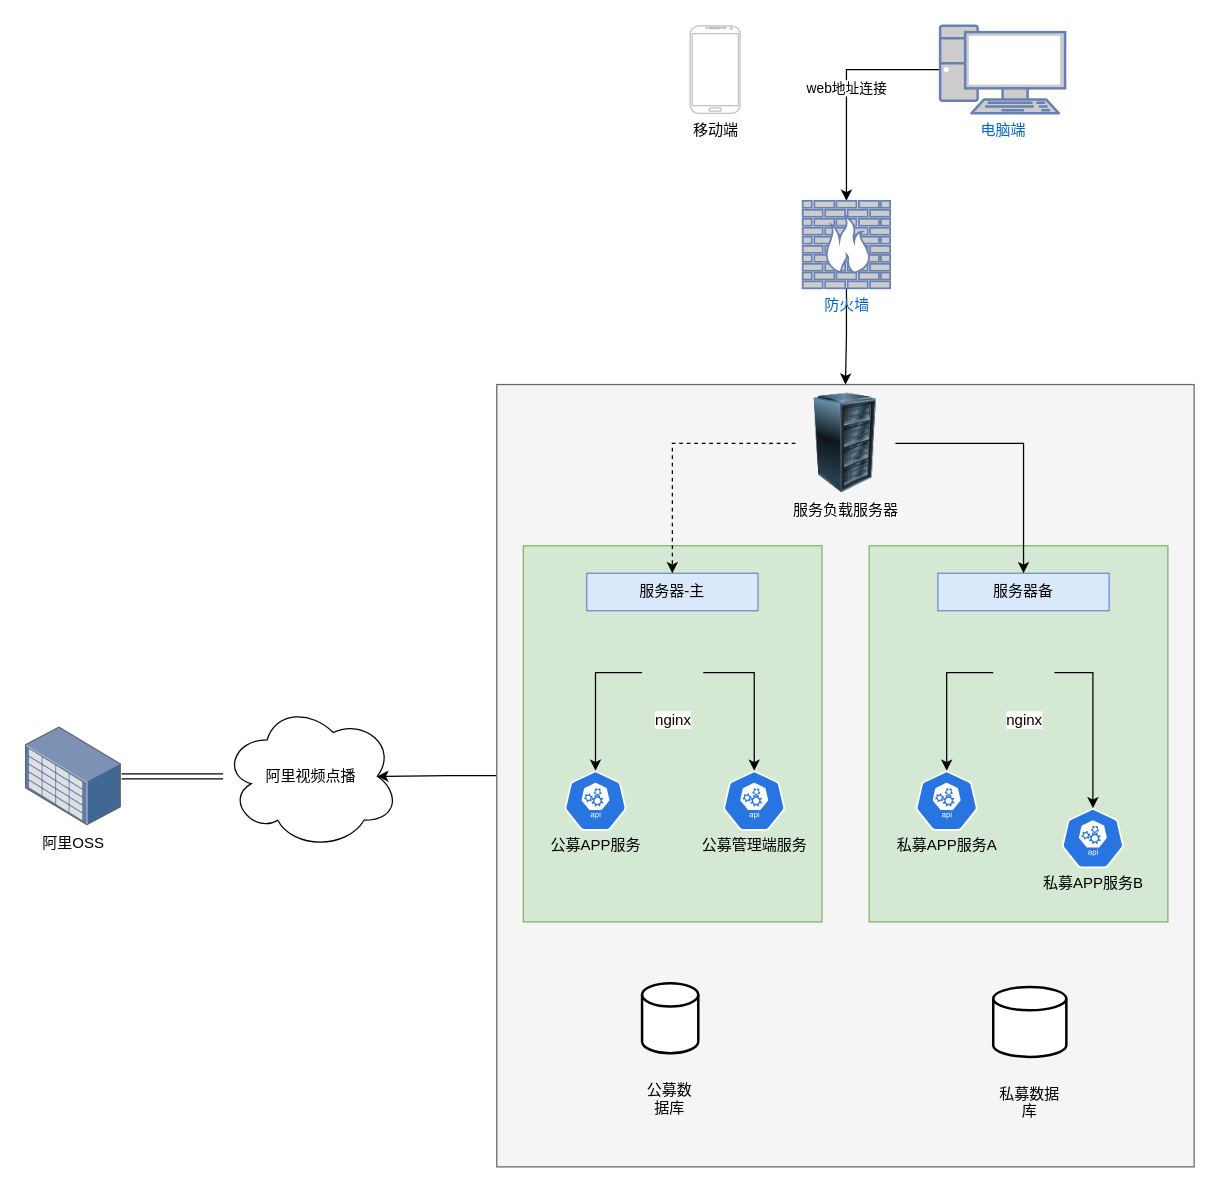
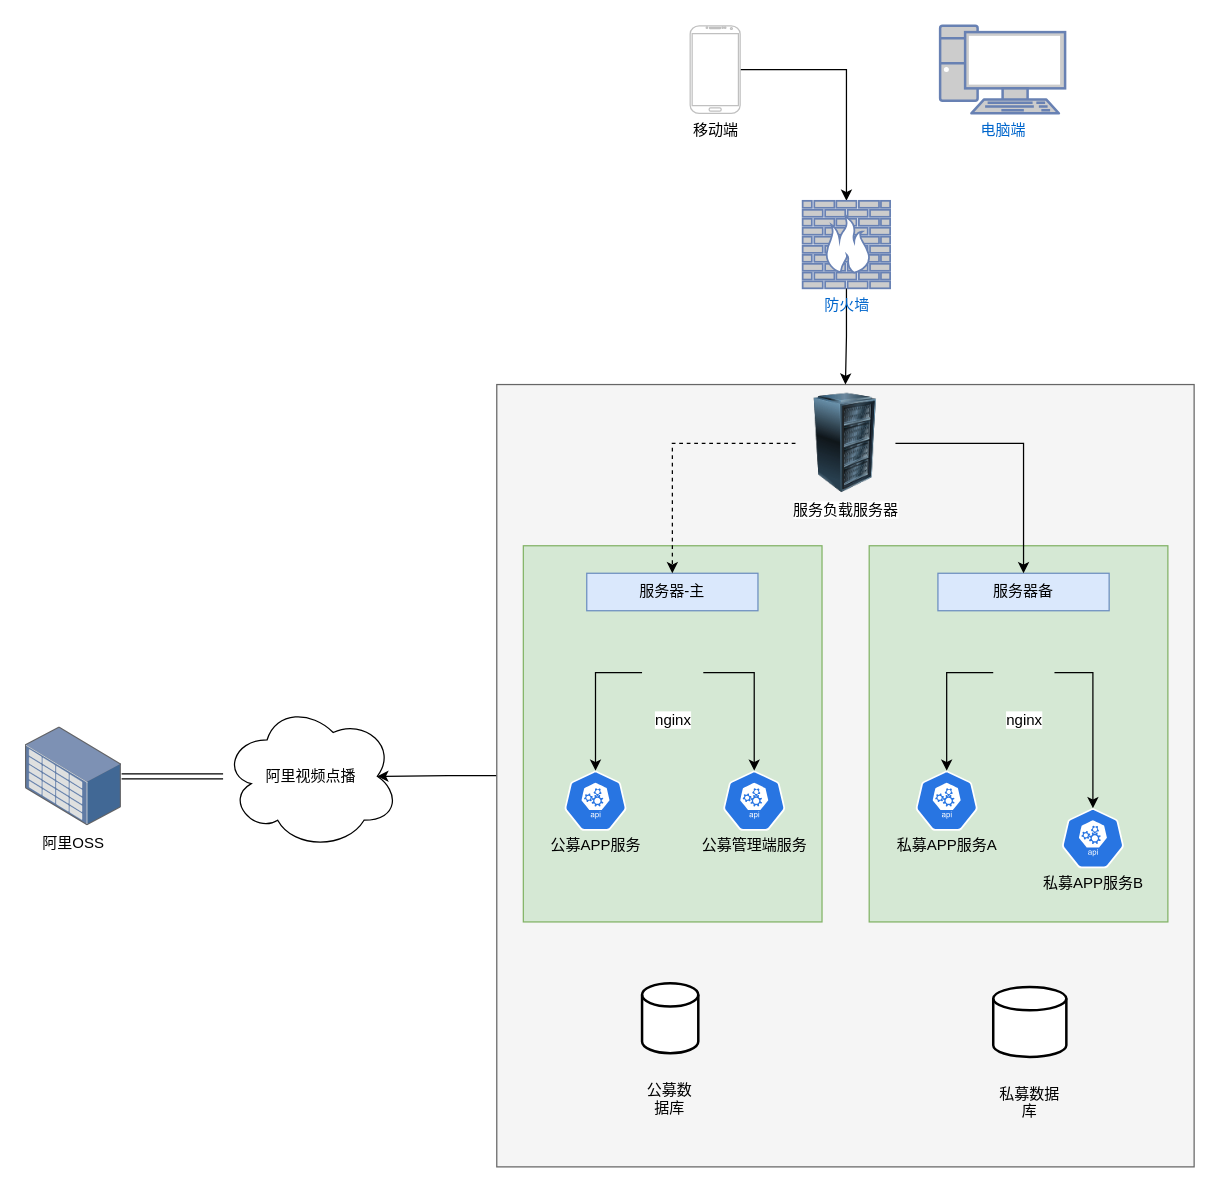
none -> (791, 69)
(895, 69) -> none
